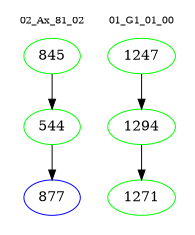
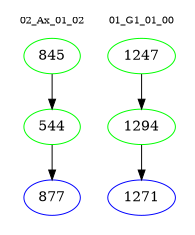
(52, 21) -> (52, 21)
(142, 198) -> (142, 198)
